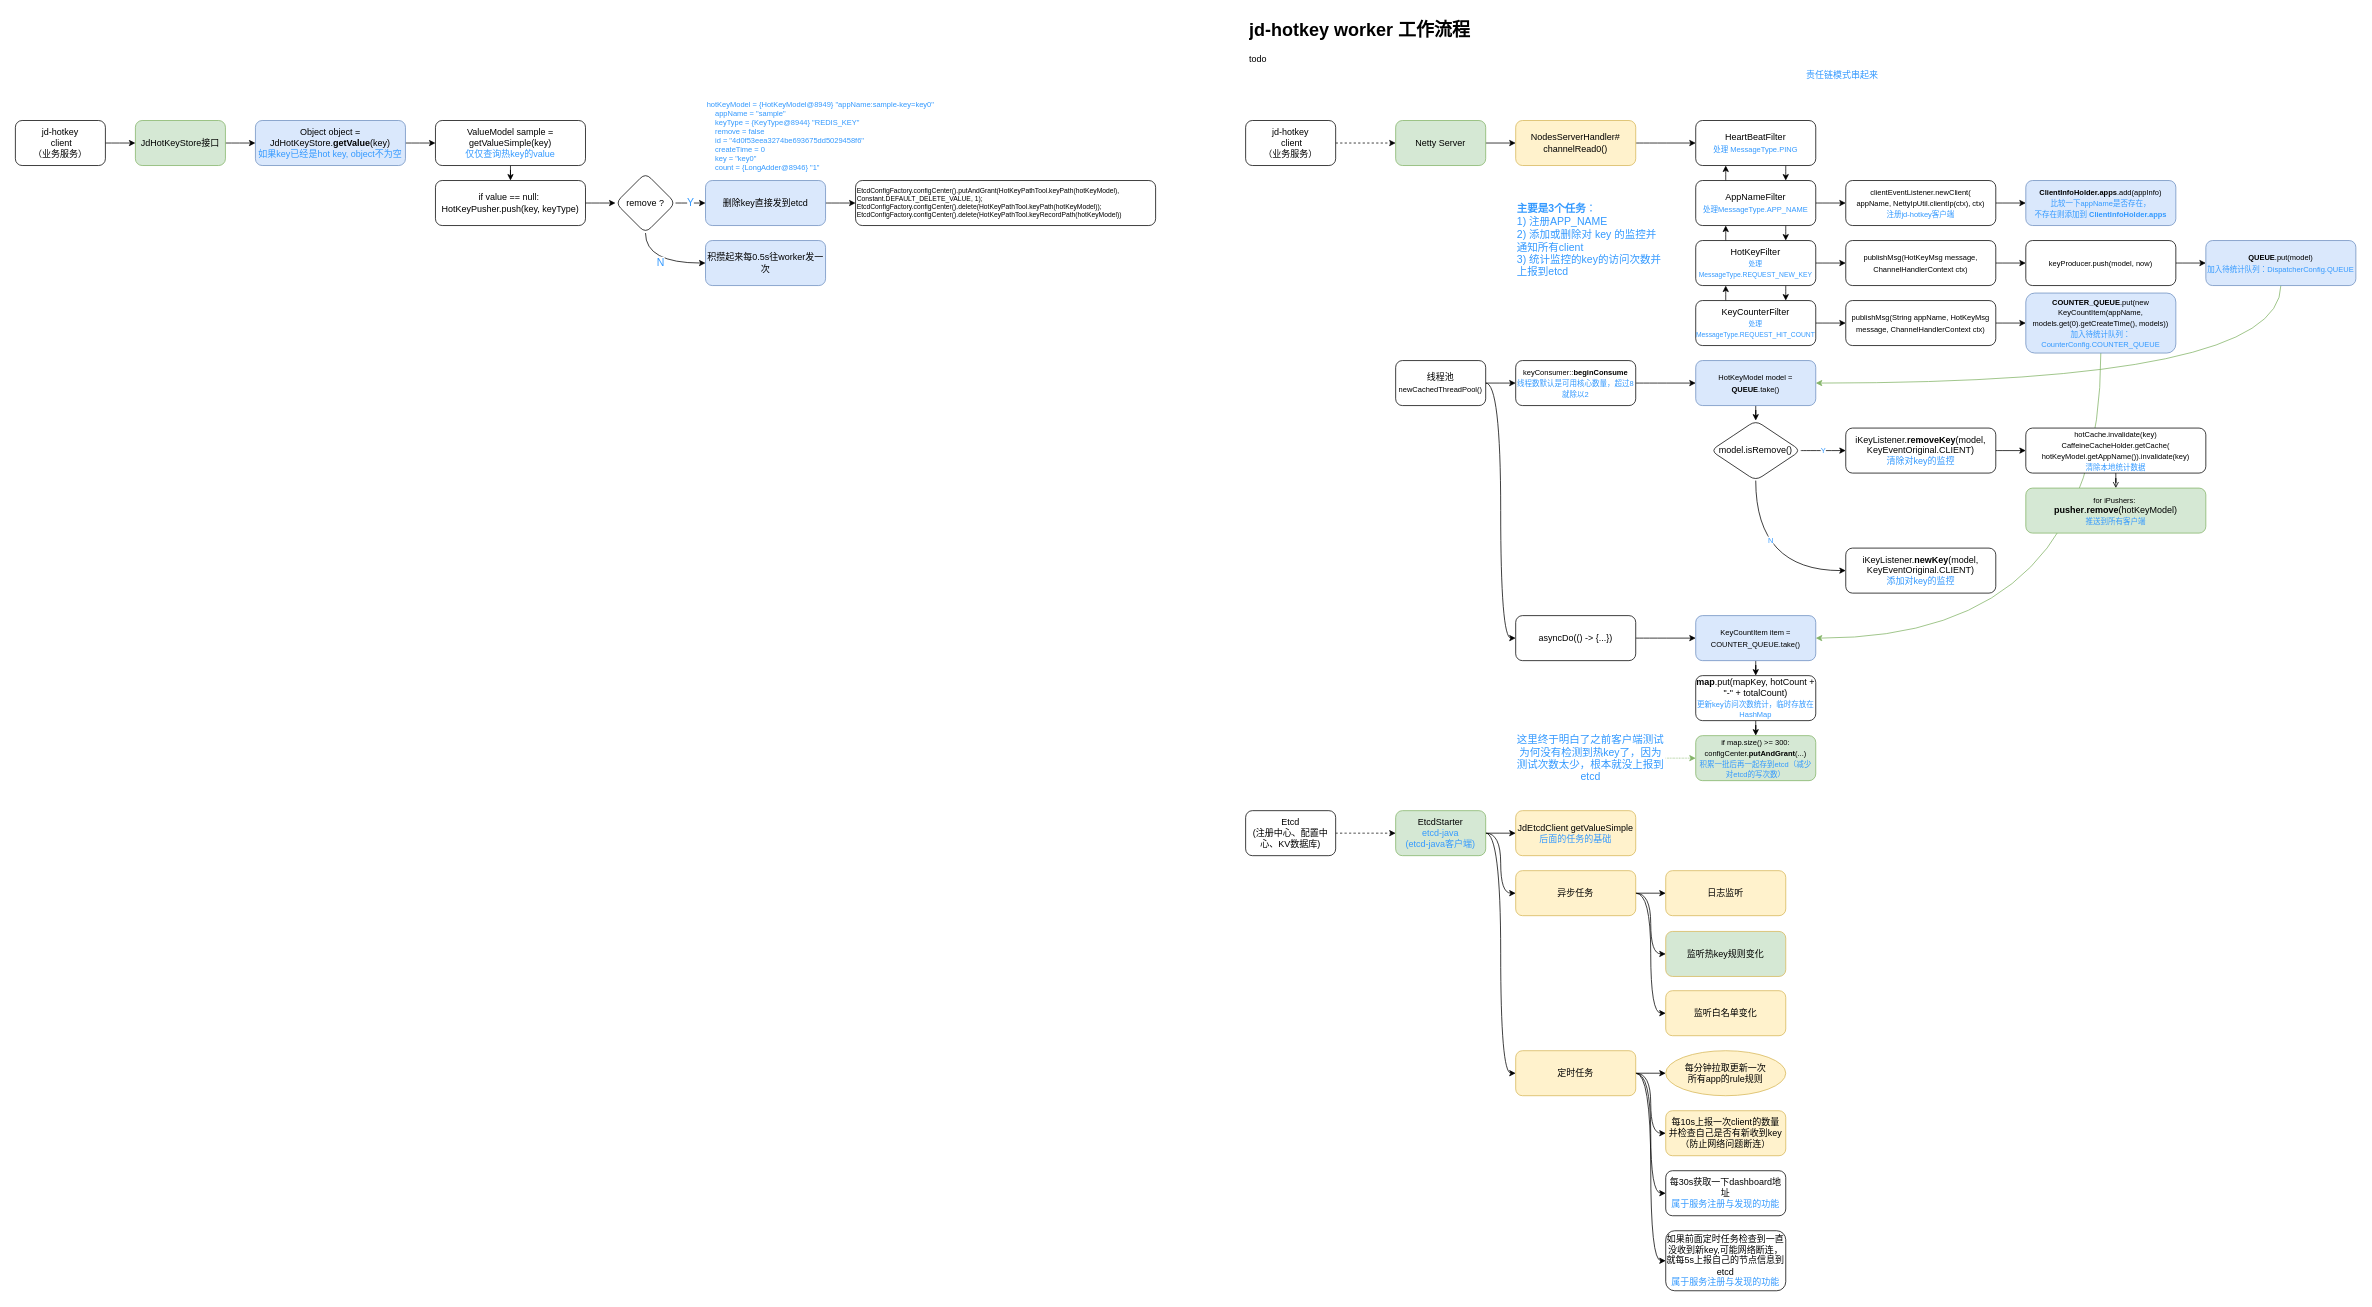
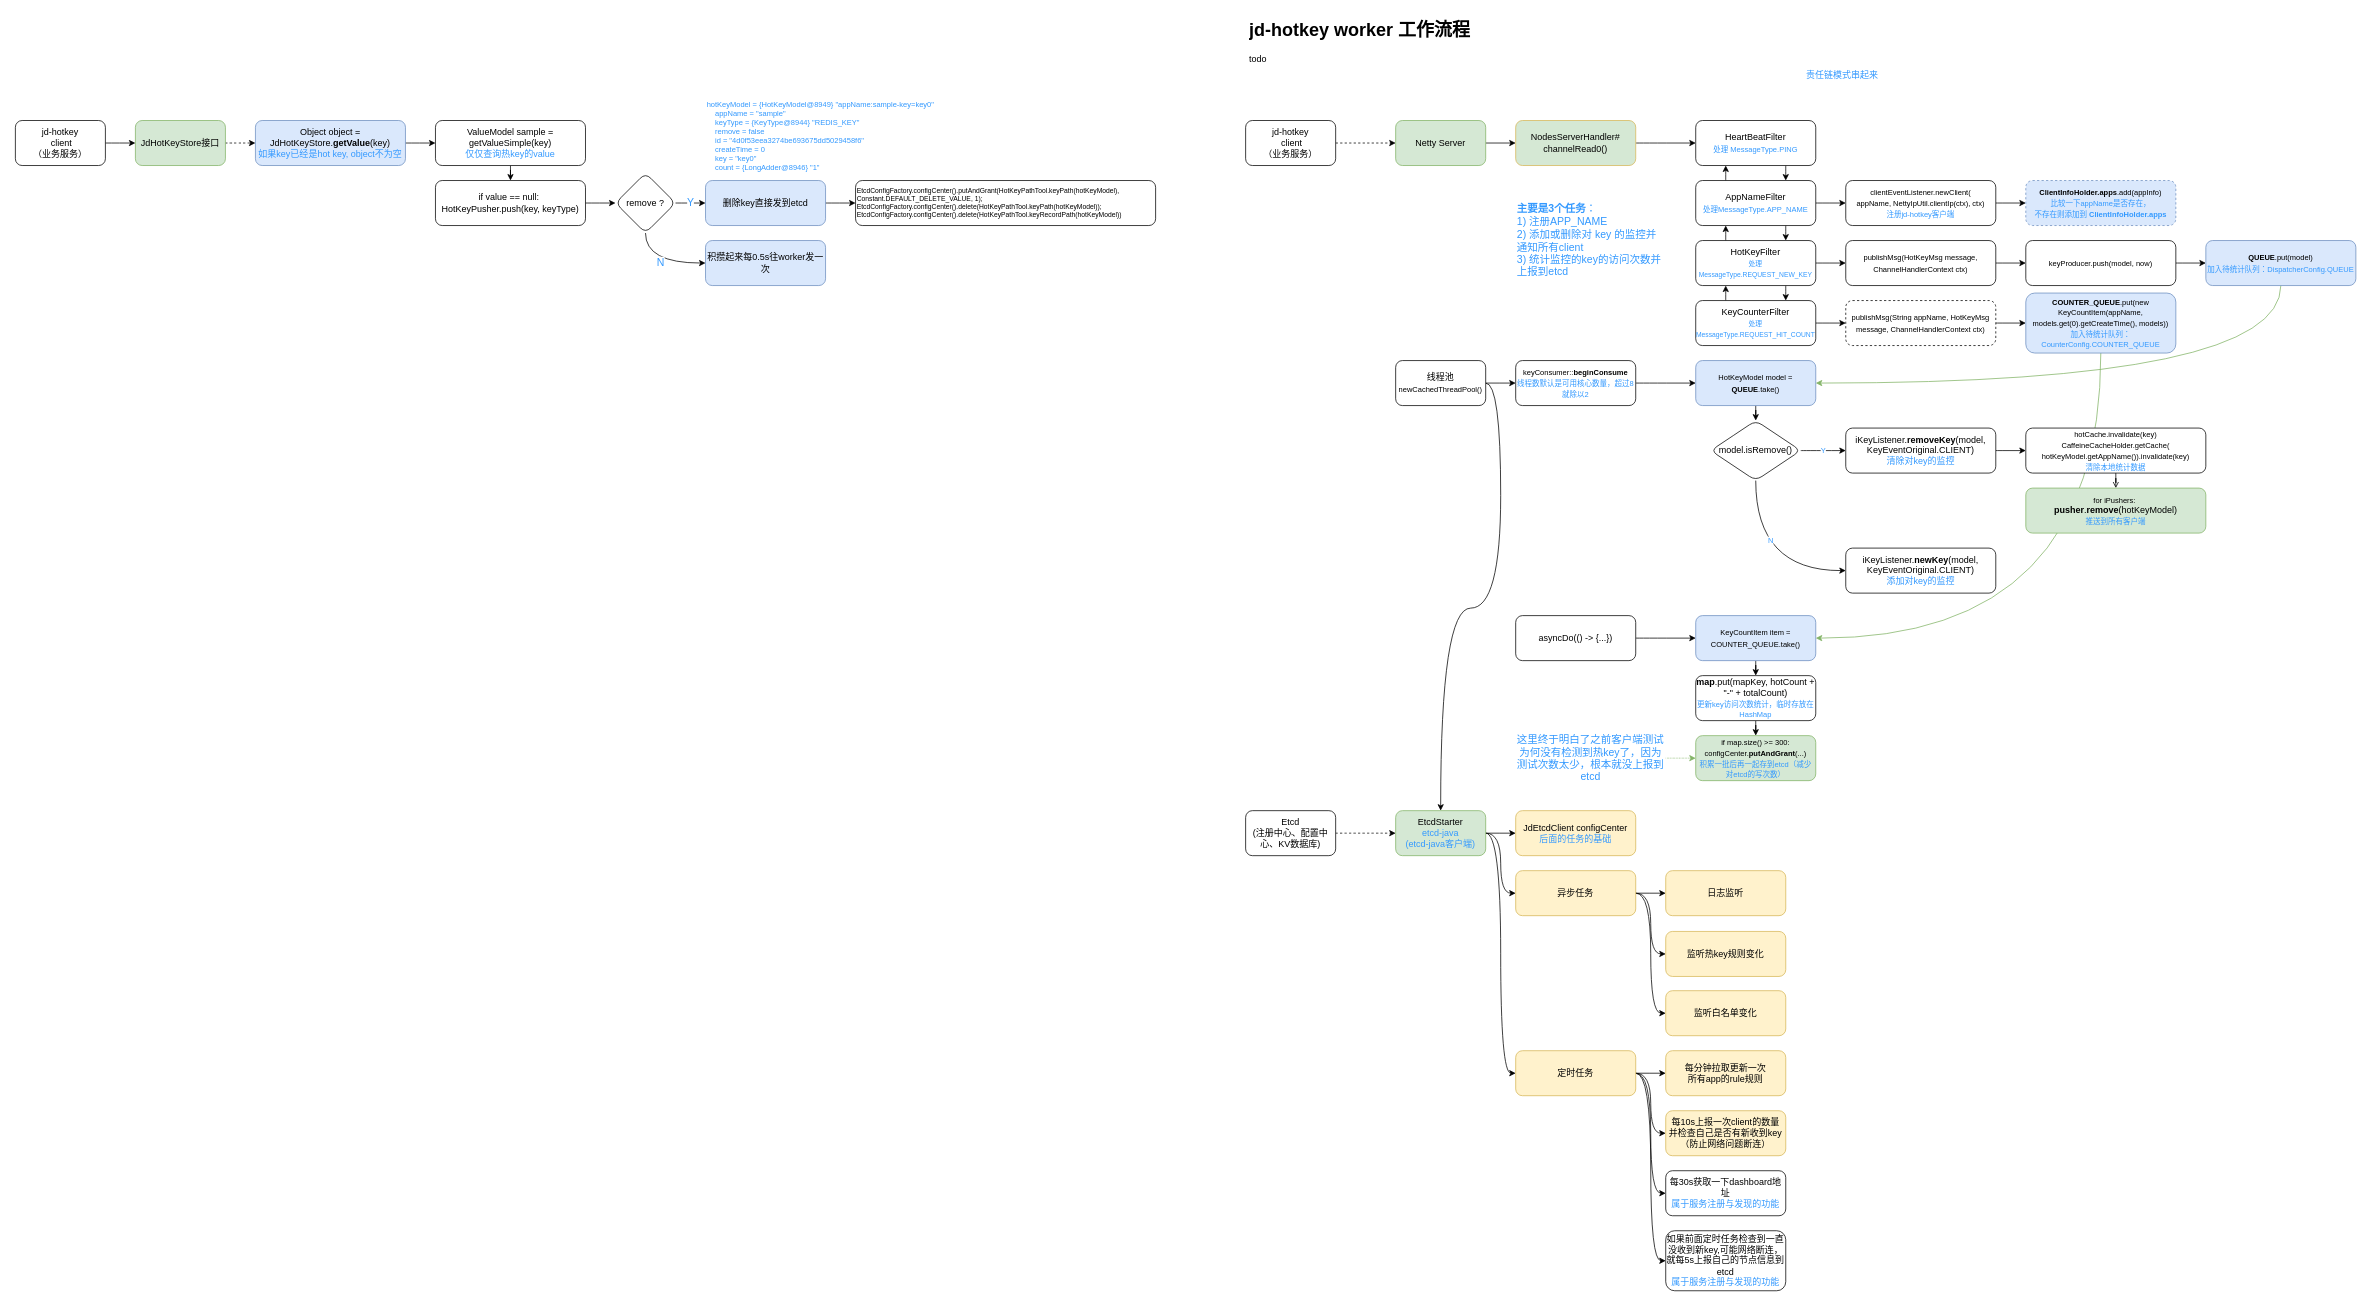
(237, 143) -> (237, 143)
(1575, 143) -> (1575, 143)
(2100, 203) -> (2100, 203)
(1920, 323) -> (1920, 323)
(1502, 598) -> (1452, 637)
(1575, 833) -> (1575, 833)
(1725, 954) -> (1725, 954)
(1725, 1073) -> (1725, 1073)
